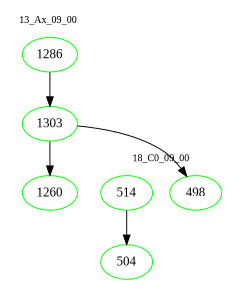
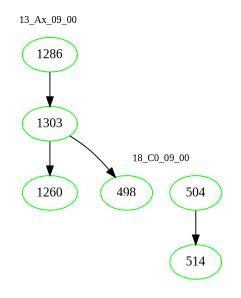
(127, 223) -> (196, 223)
